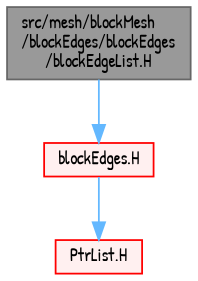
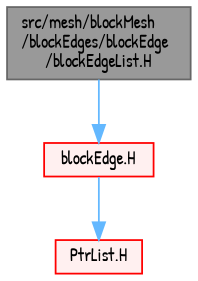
(99, 43) -> (99, 43)
(99, 160) -> (99, 160)
